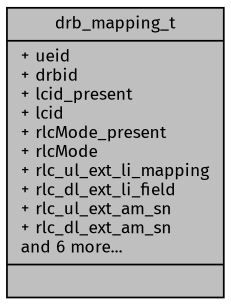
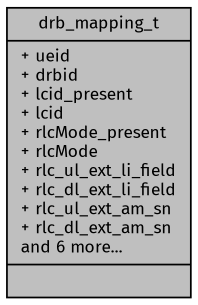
(115, 171) -> (99, 171)
